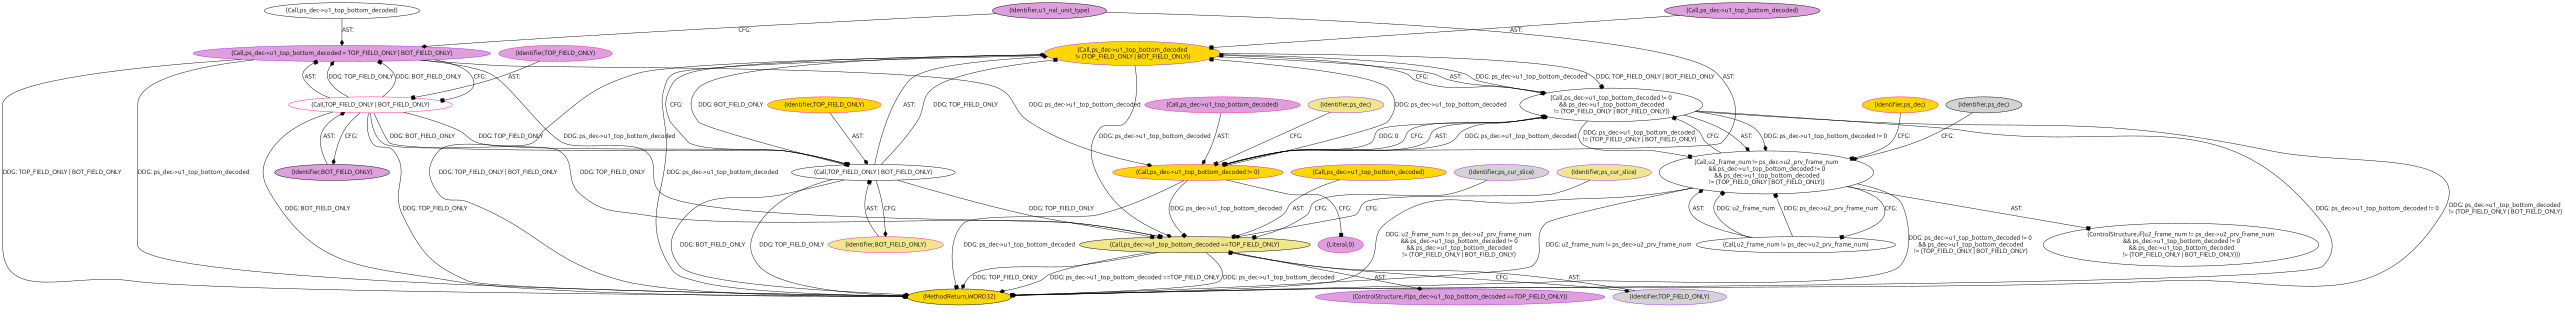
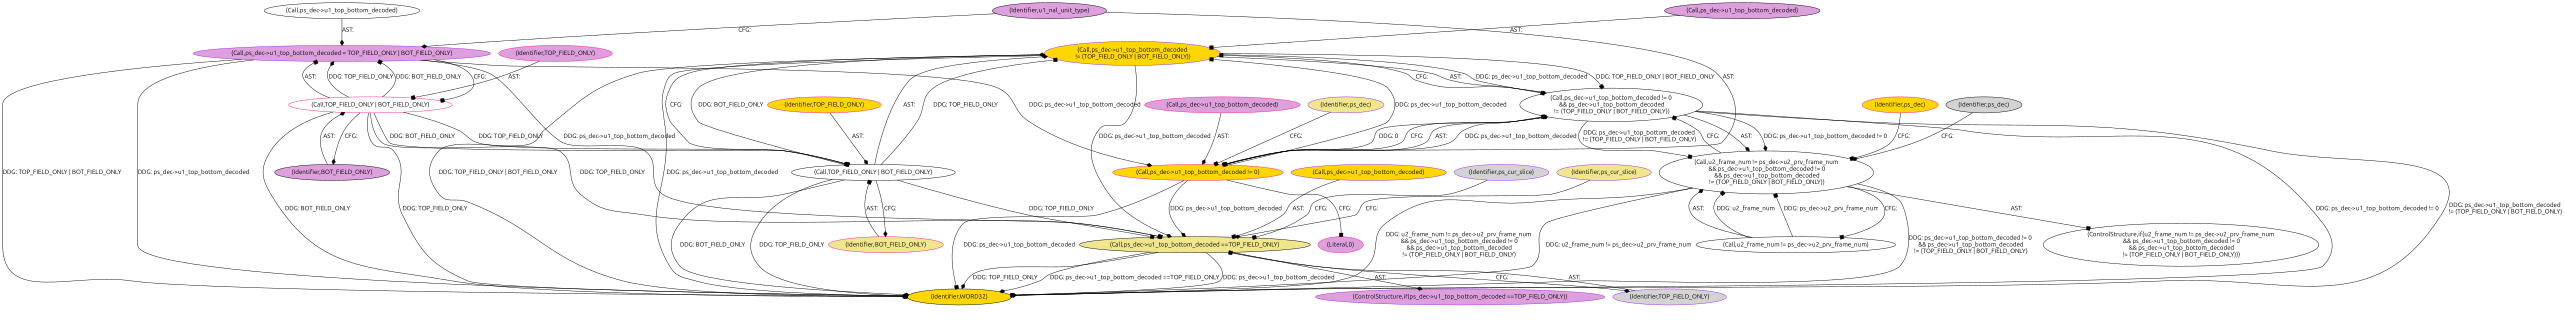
(1169, 205) -> (1169, 205)
(959, 297) -> (959, 297)
